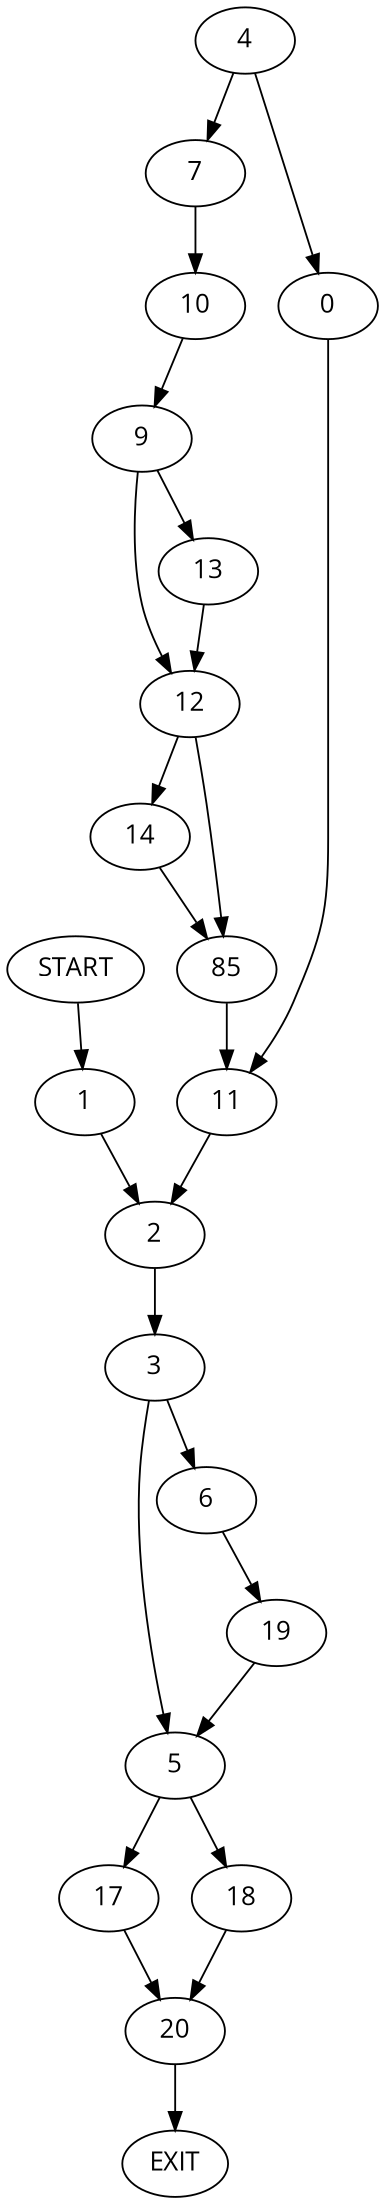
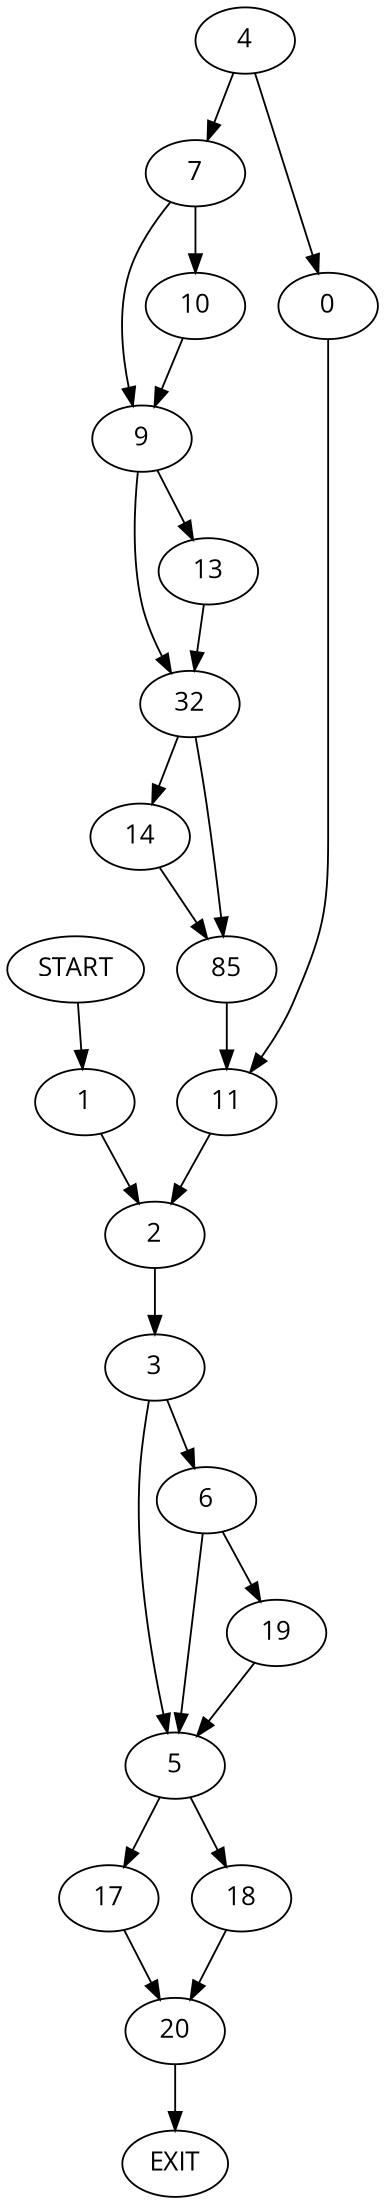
none -> (125, 289)
(190, 704) -> (190, 704)
none -> (192, 1623)
